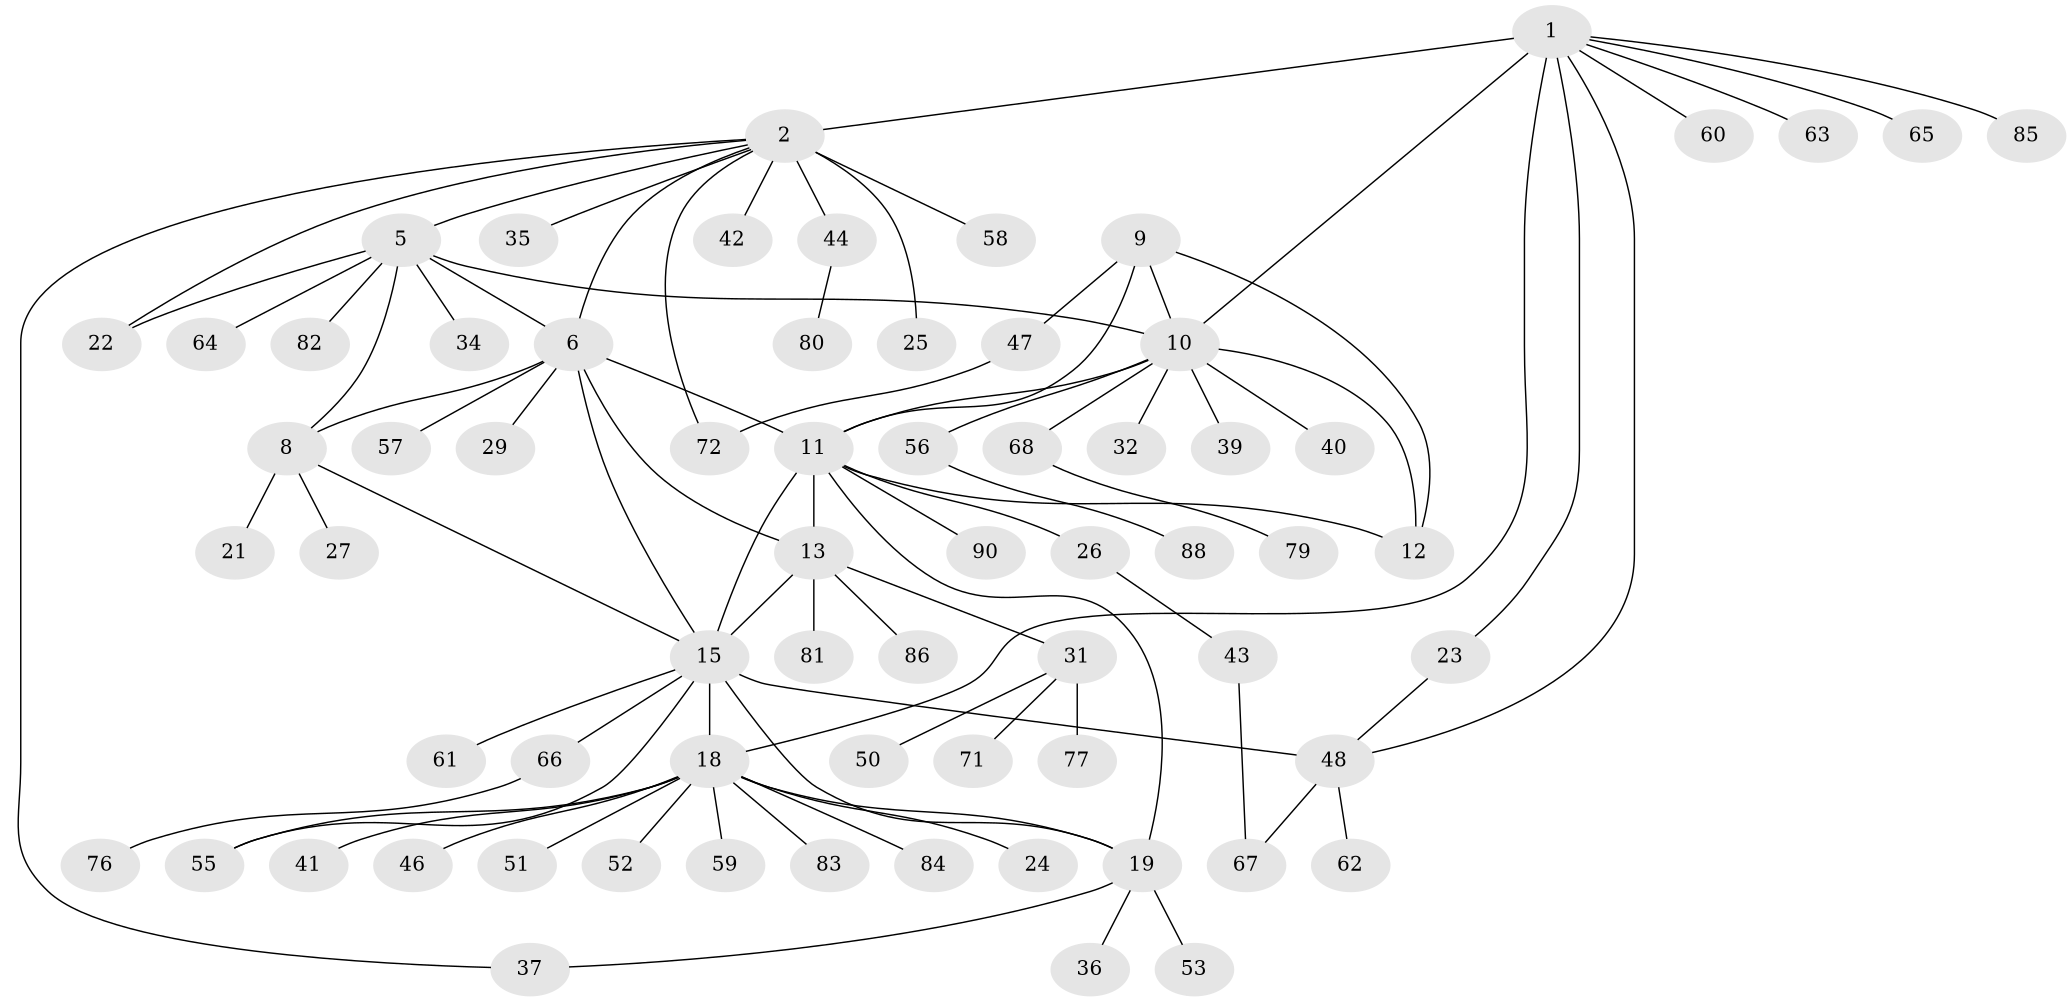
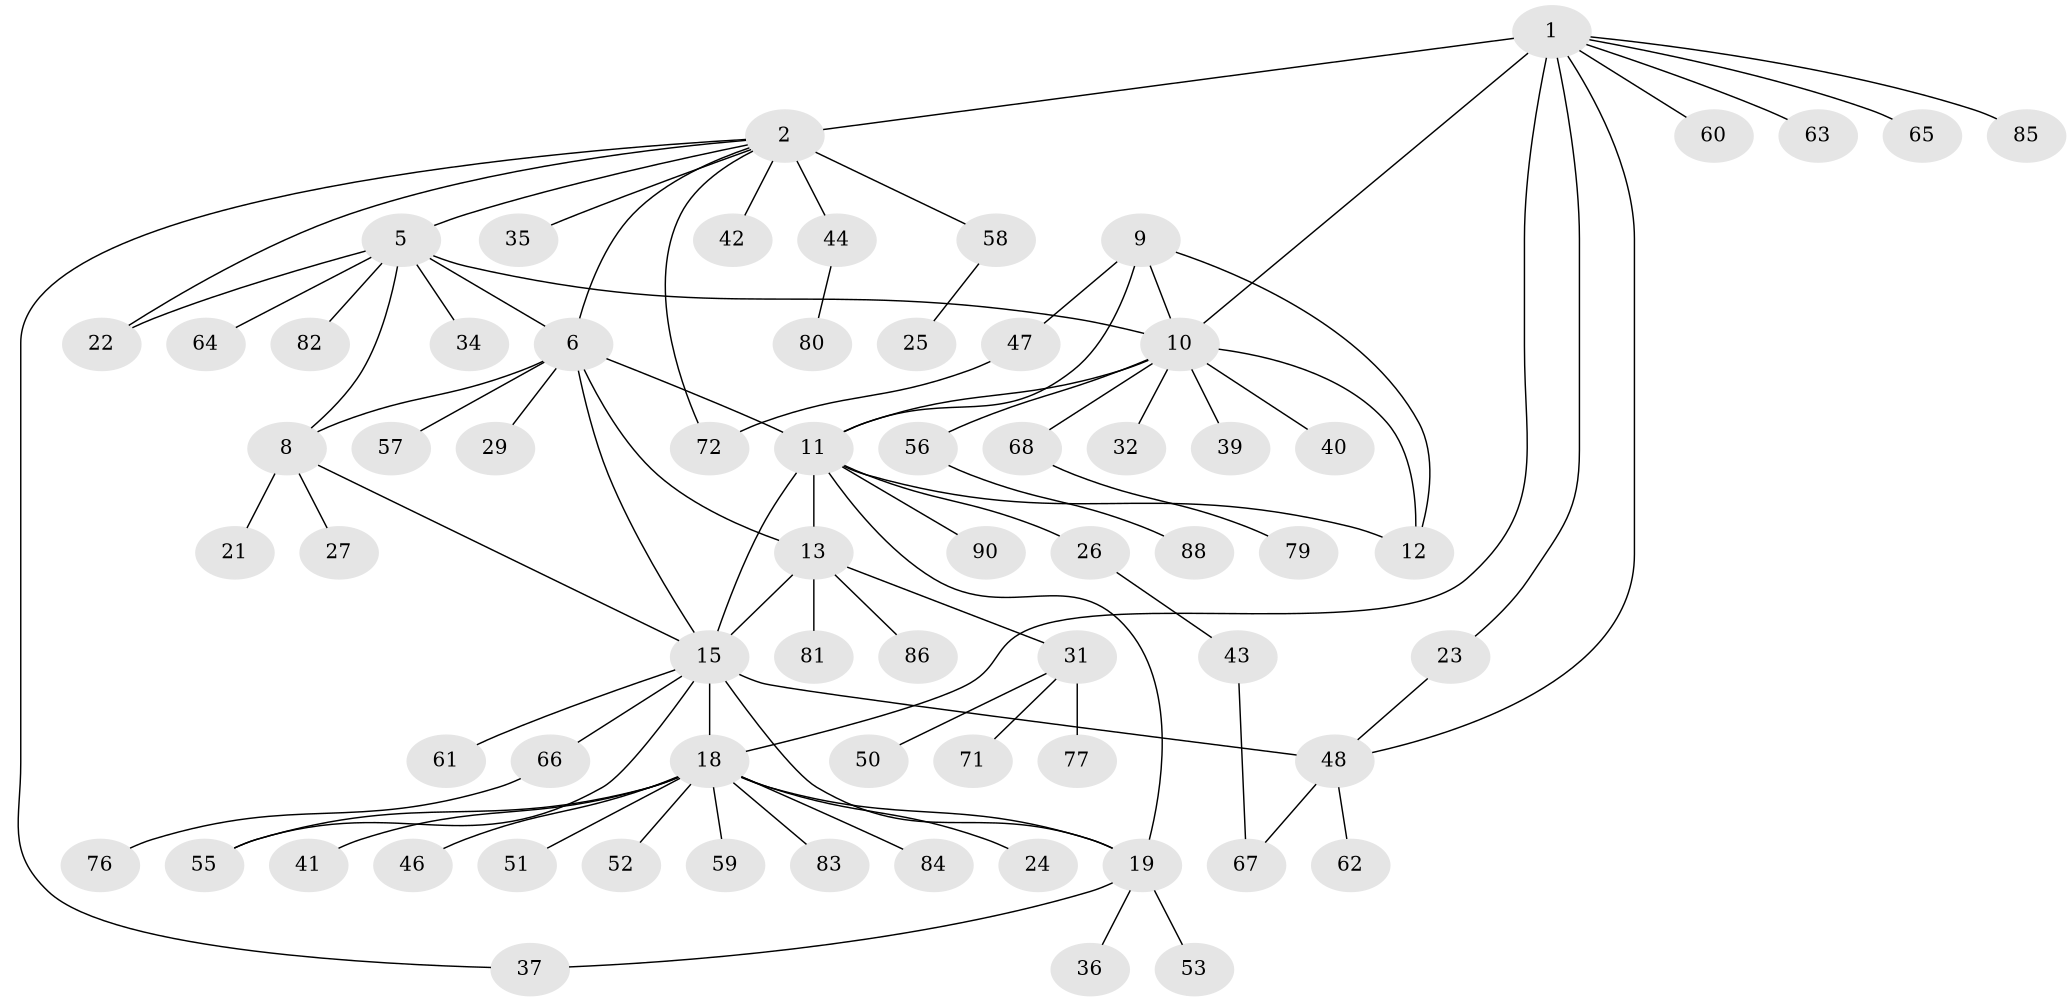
(892, 219) -> (956, 292)
